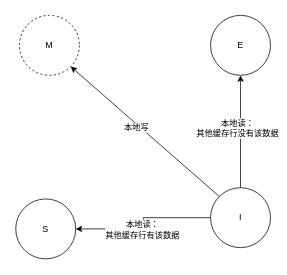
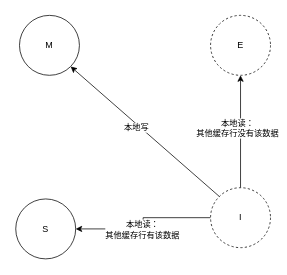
(49, 45) -> (49, 45)
(240, 45) -> (240, 45)
(240, 218) -> (240, 218)
